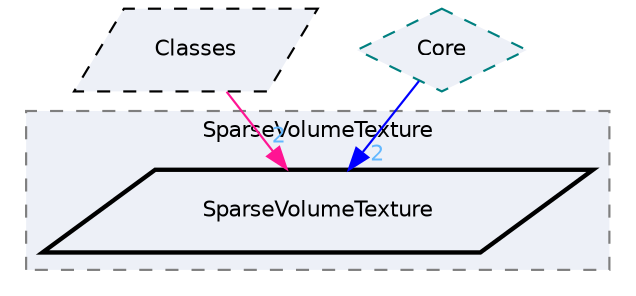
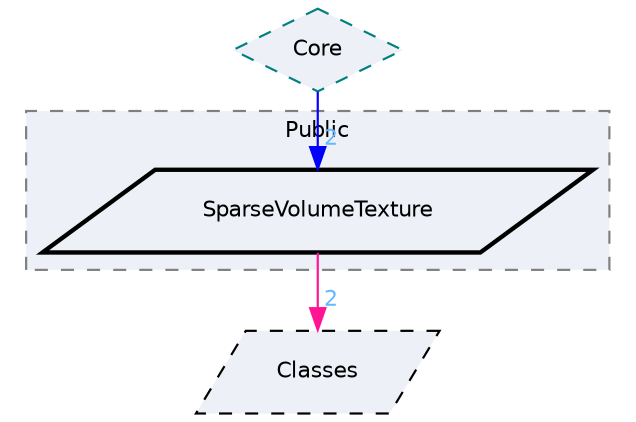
(252, 125) -> (318, 283)
(318, 132) -> (318, 132)
